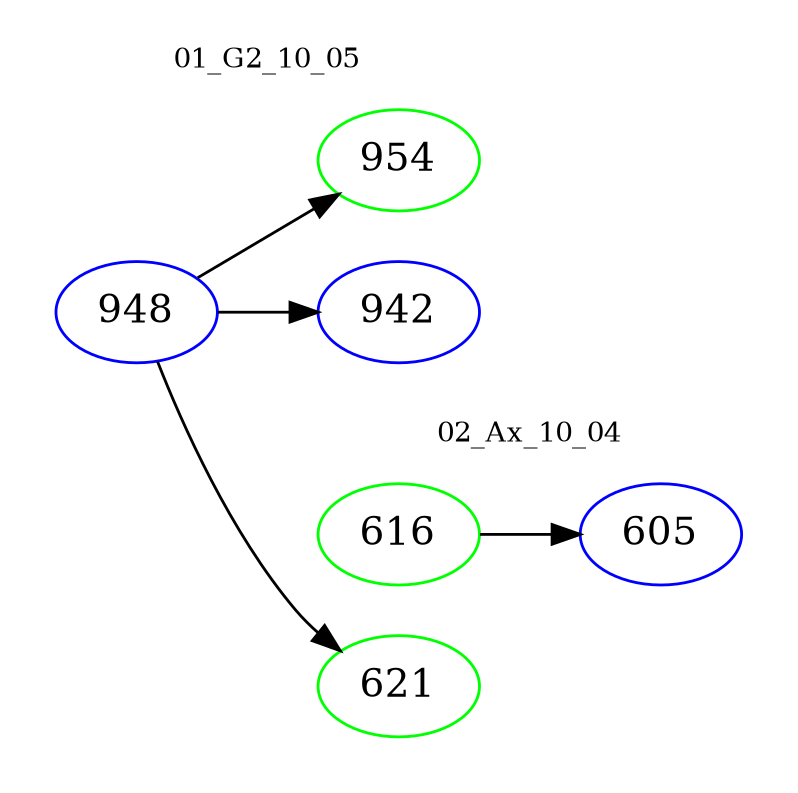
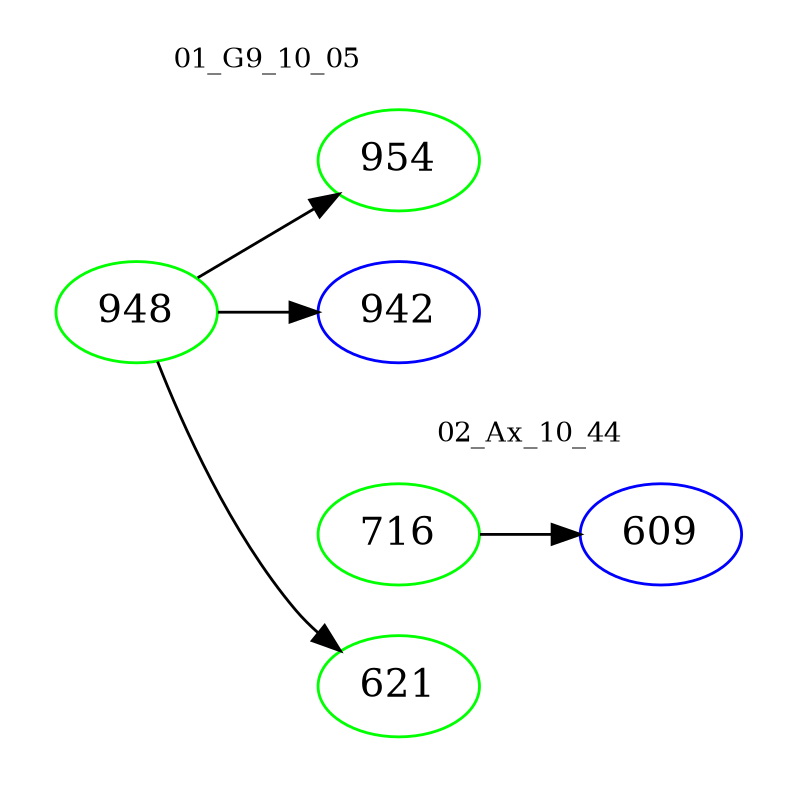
(268, 60) -> (268, 60)
(137, 312) -> (137, 312)
(530, 435) -> (530, 435)
(399, 534) -> (399, 534)
(661, 534) -> (661, 534)
